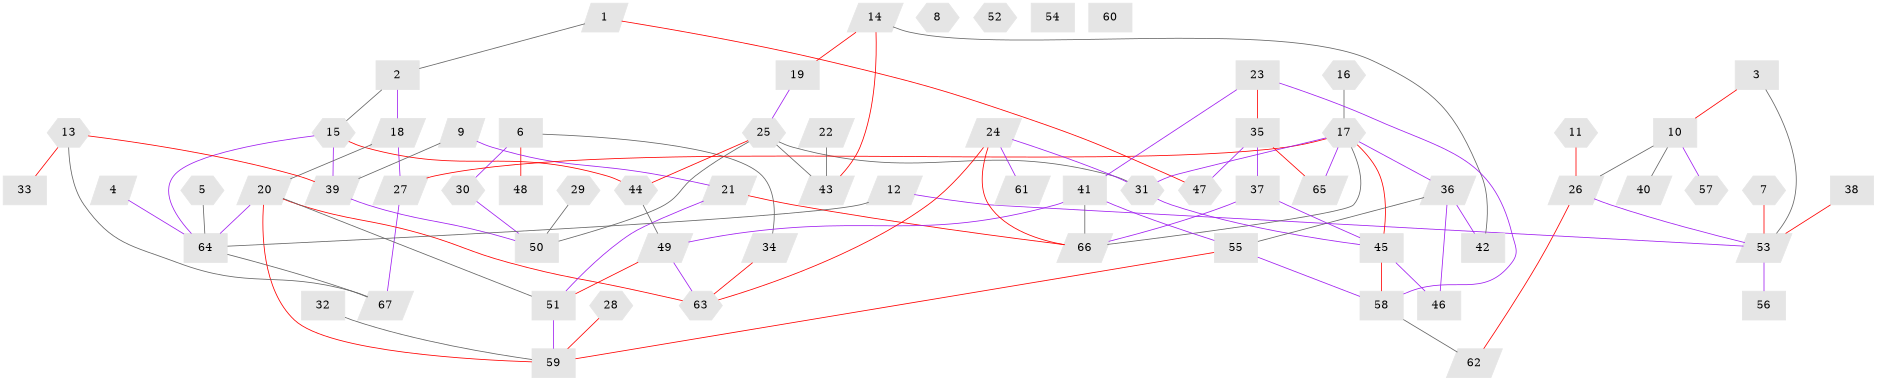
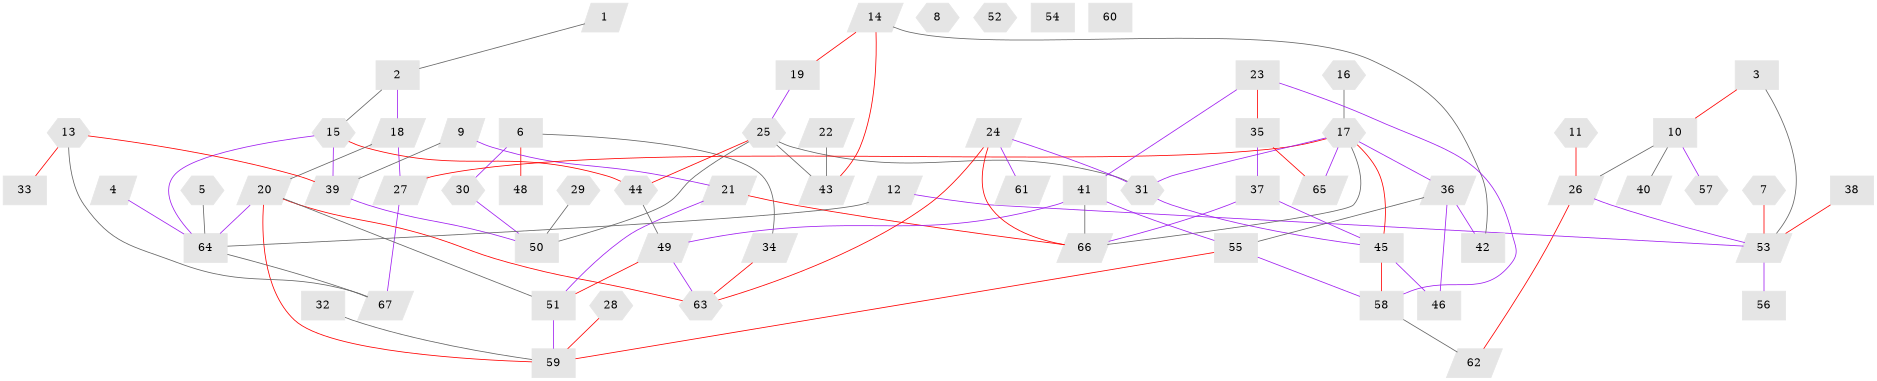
(1200, 190) -> none
